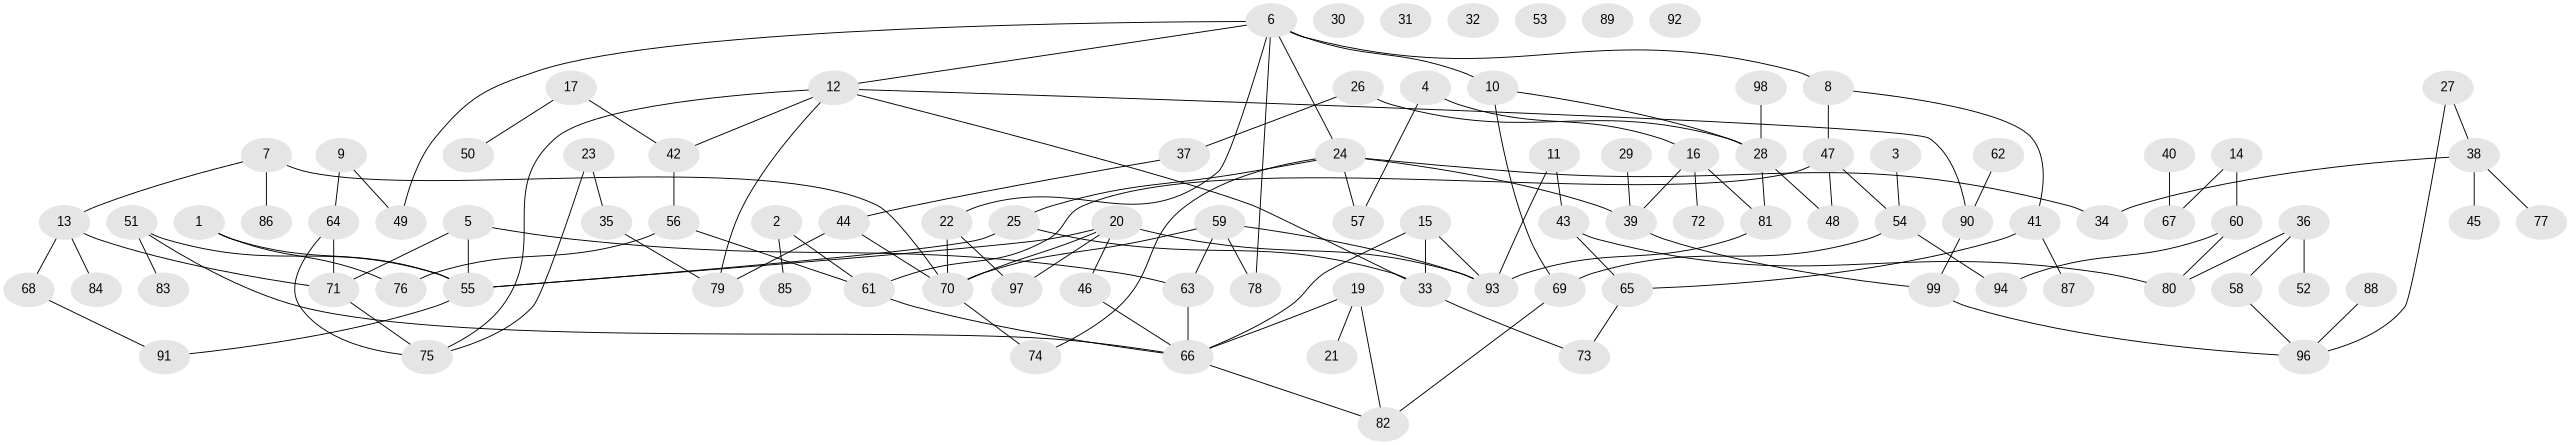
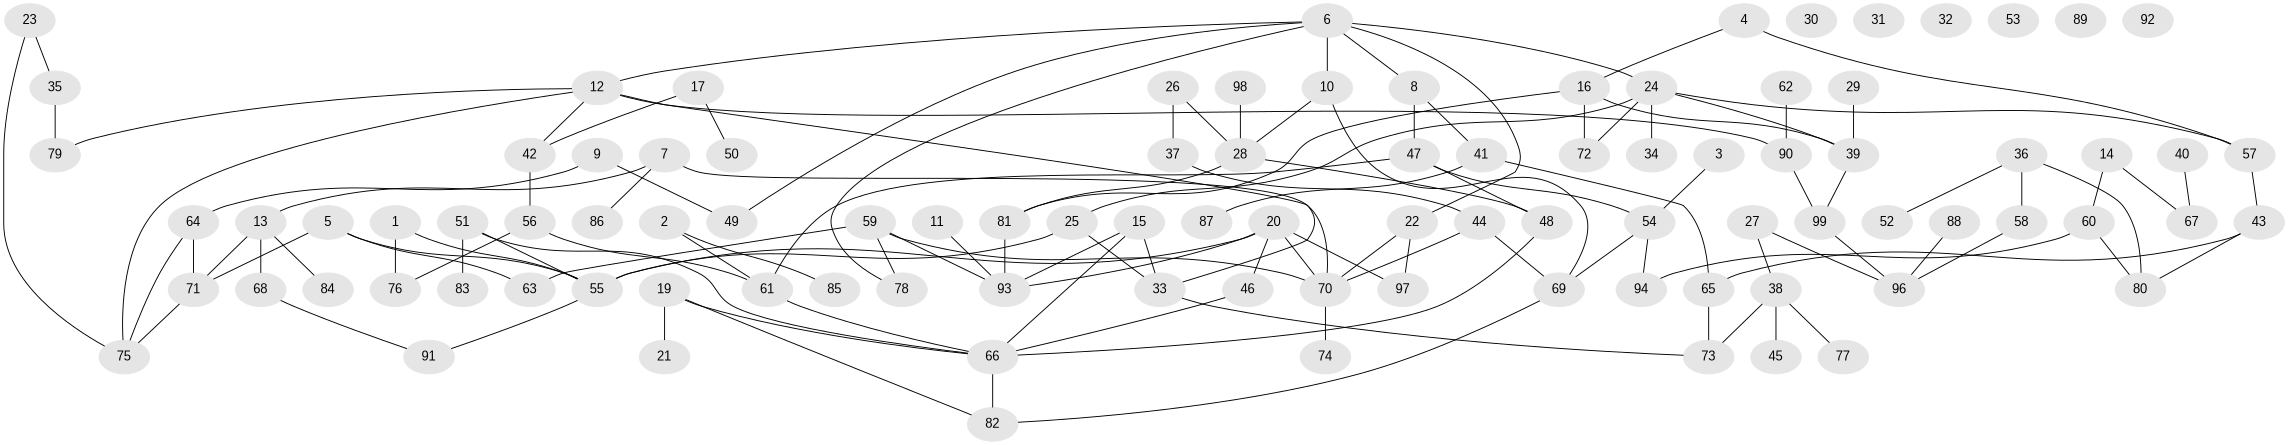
(2283, 174) -> (1742, 323)
(1559, 189) -> (2255, 189)
(1166, 227) -> (1613, 126)
(781, 256) -> (1522, 258)
(1188, 324) -> (1288, 335)
